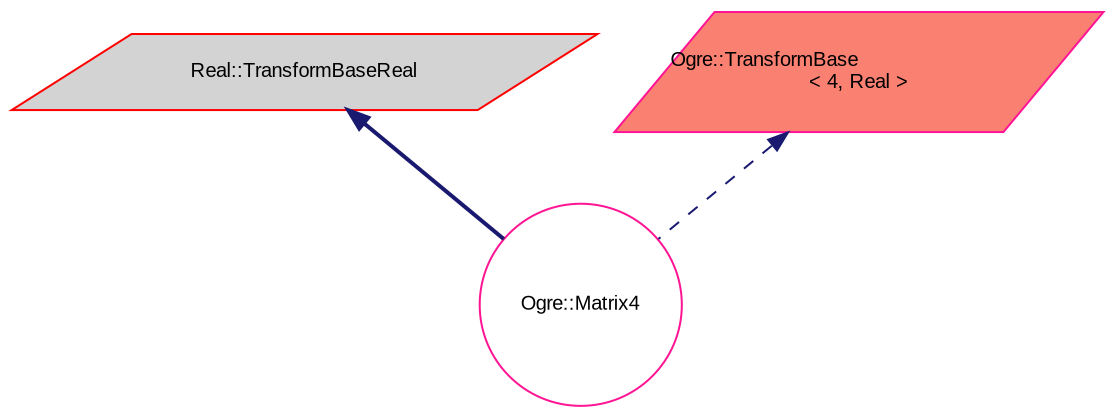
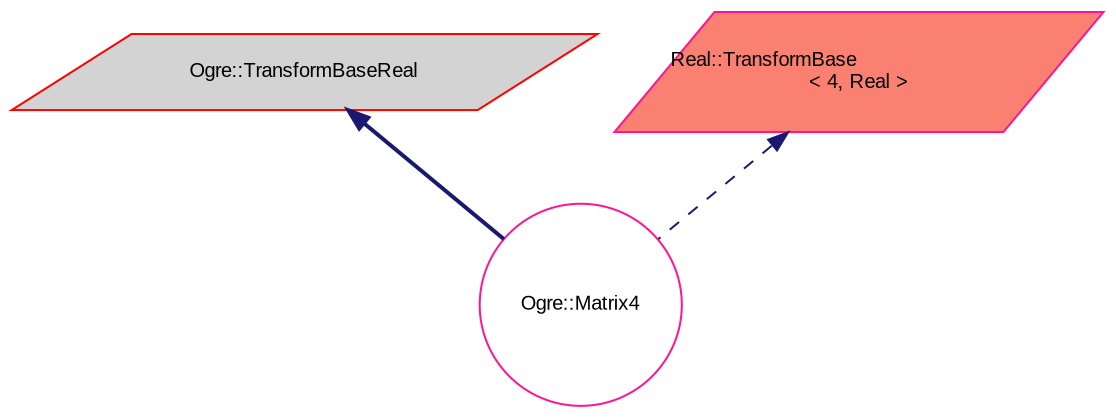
(305, 72) -> (305, 72)
(859, 72) -> (859, 72)
